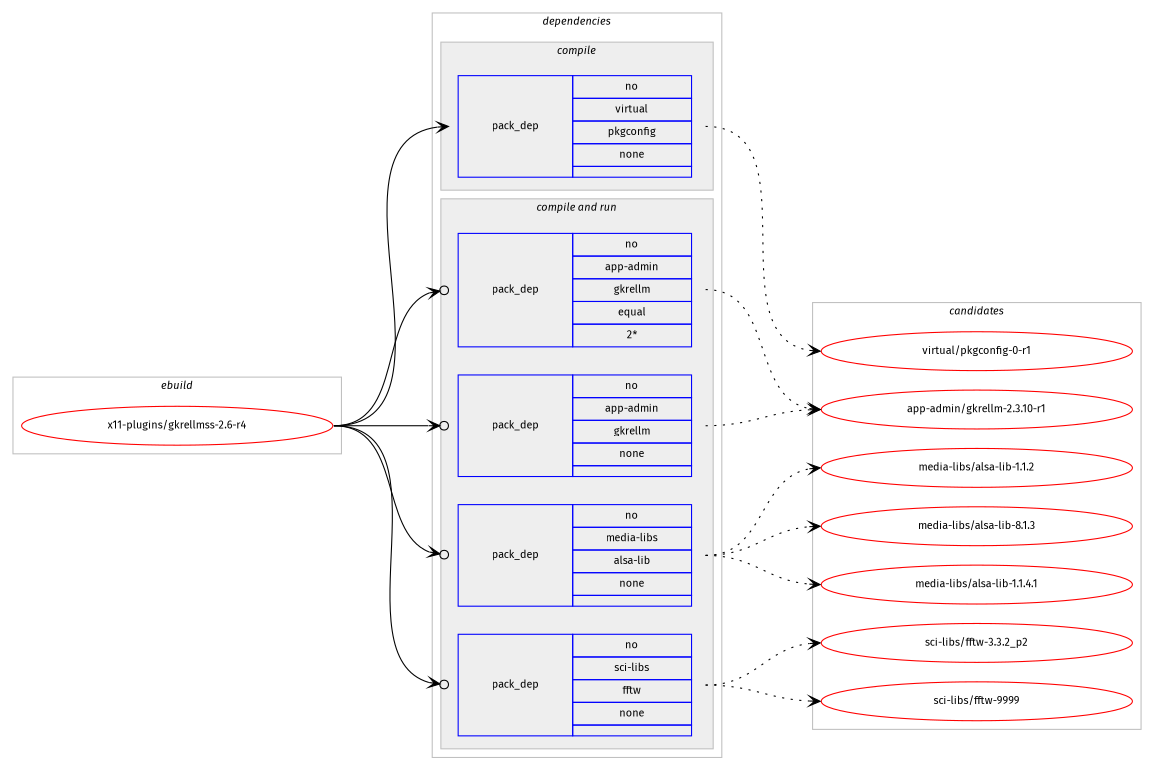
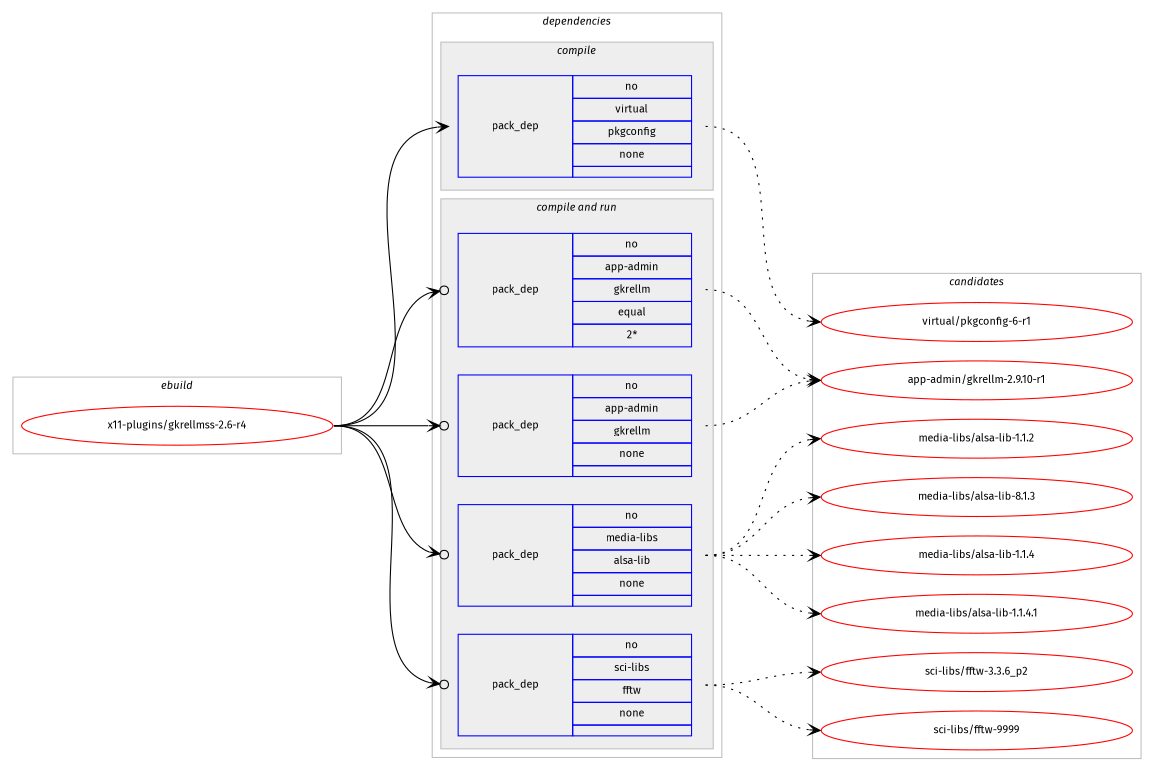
(977, 351) -> (977, 322)
(977, 410) -> (977, 380)
none -> (977, 555)
(977, 643) -> (977, 672)
